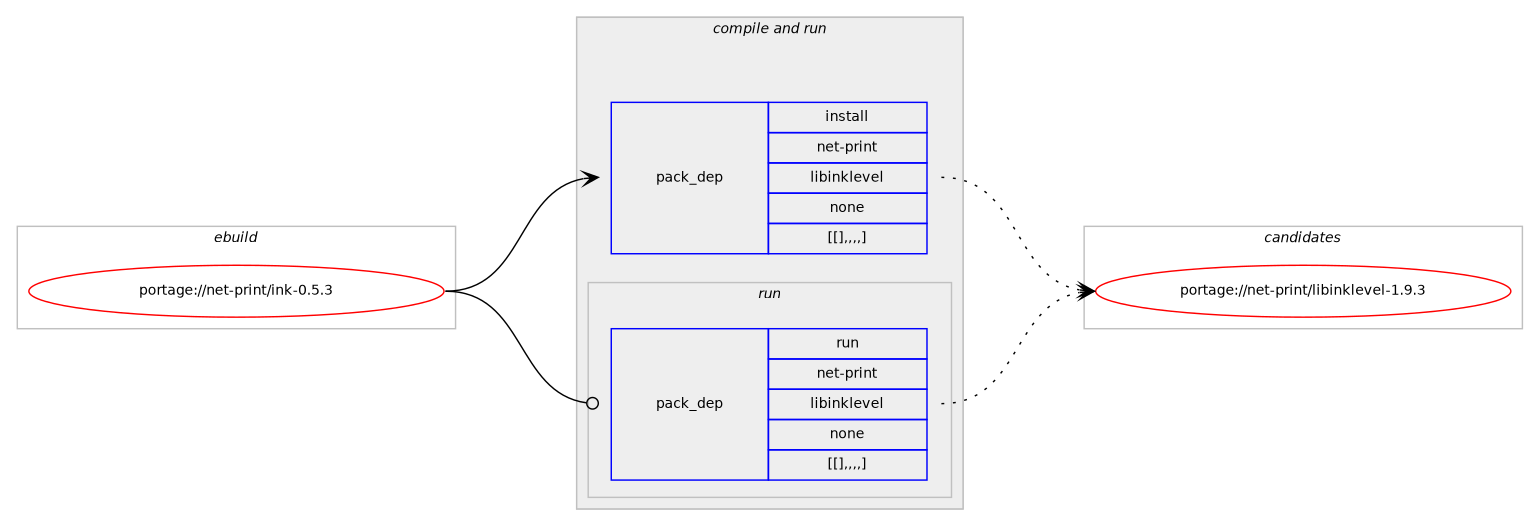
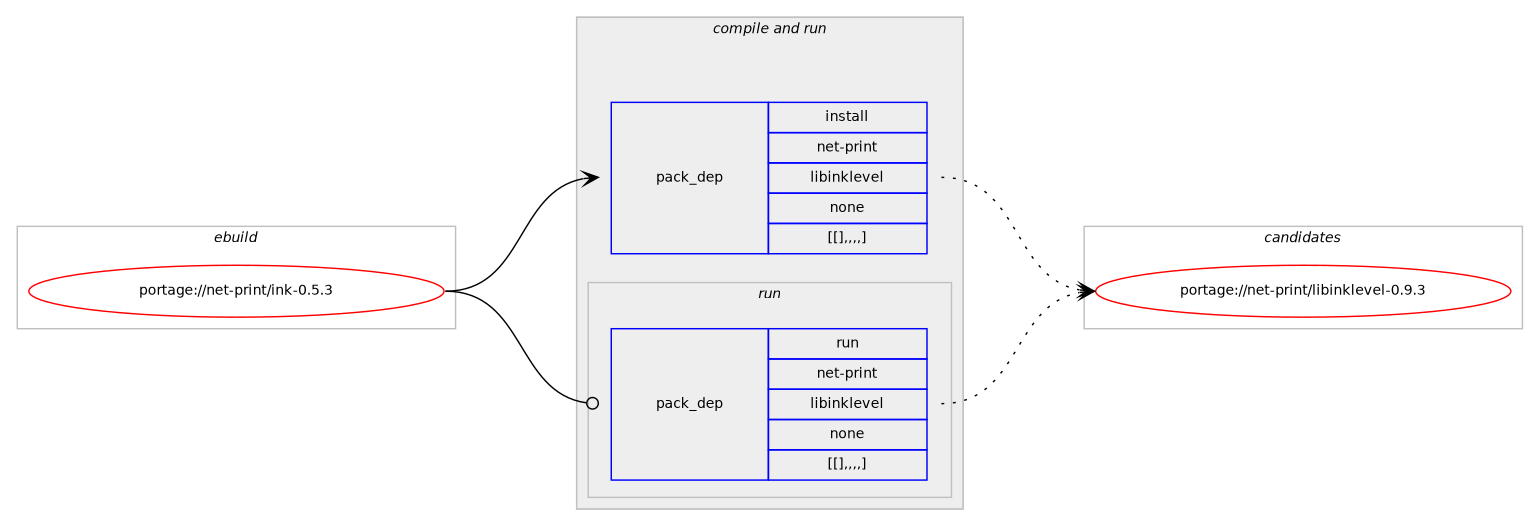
(1303, 291) -> (1303, 291)
